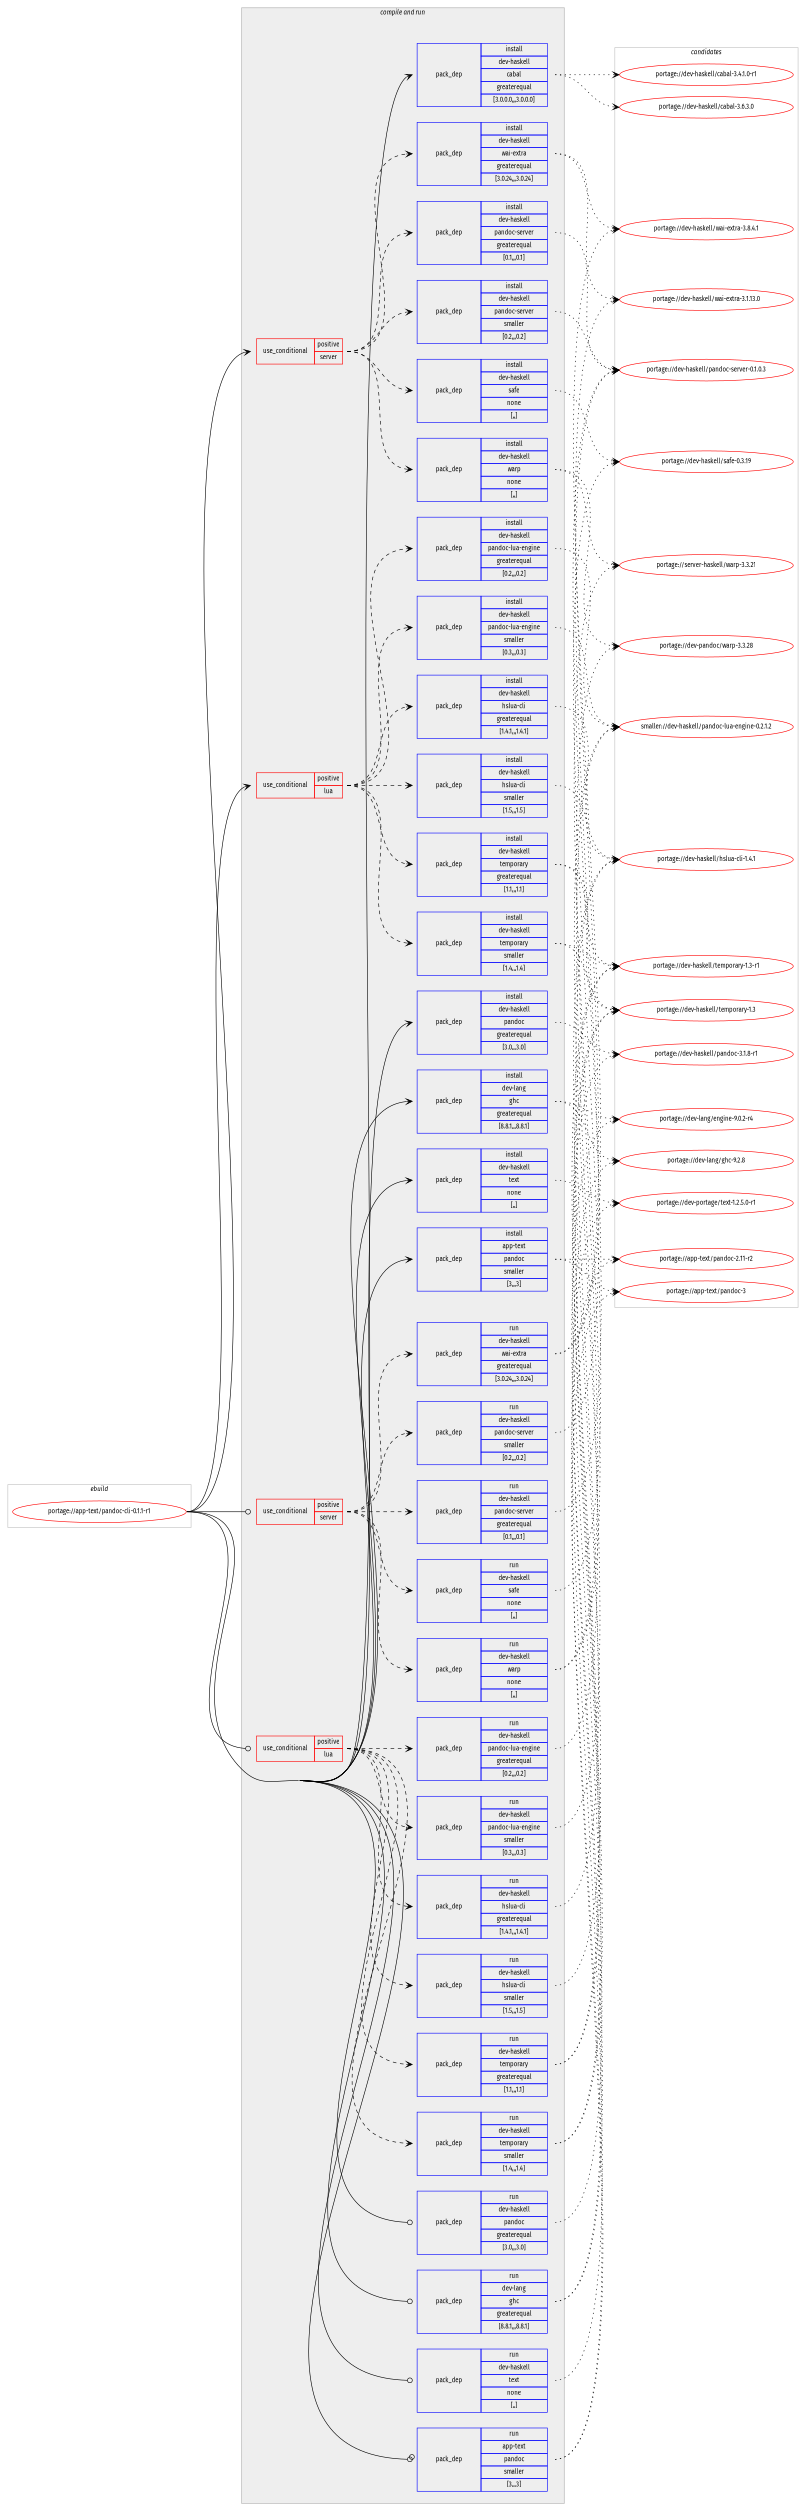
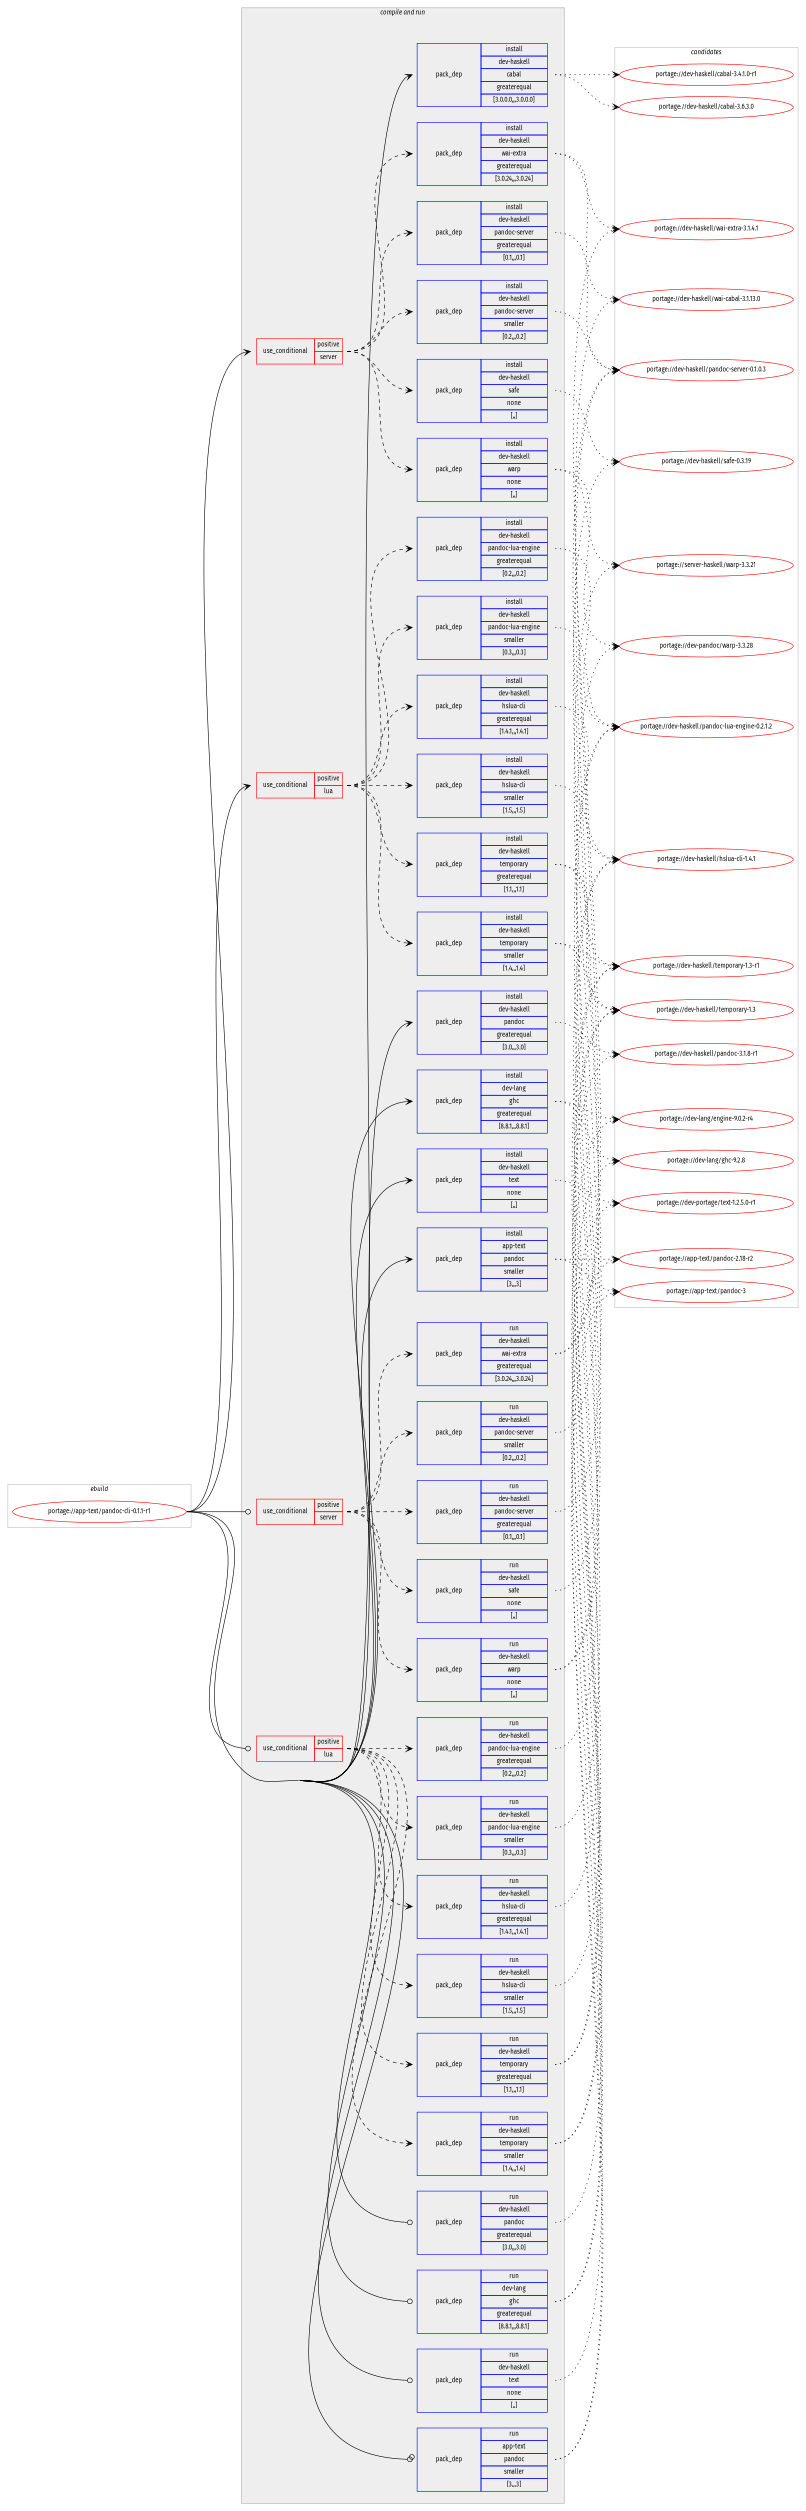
(706, 229) -> (706, 229)
(706, 300) -> (706, 300)
(706, 727) -> (706, 727)
(706, 1259) -> (706, 1259)
